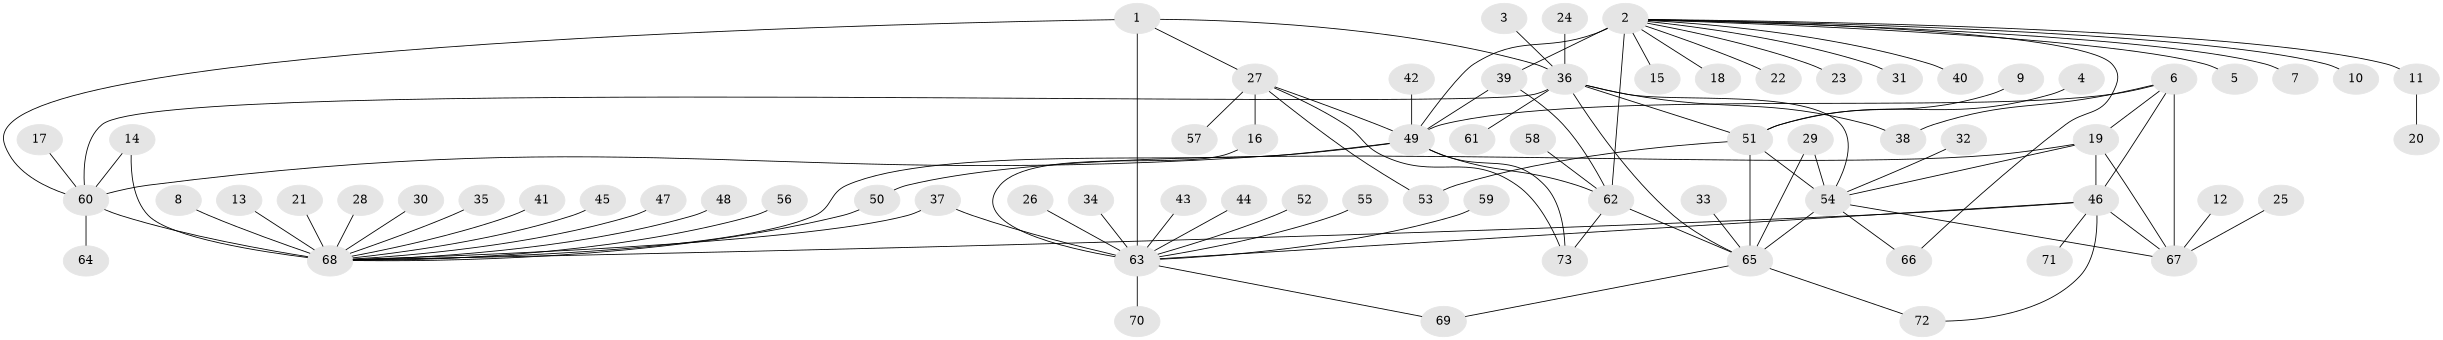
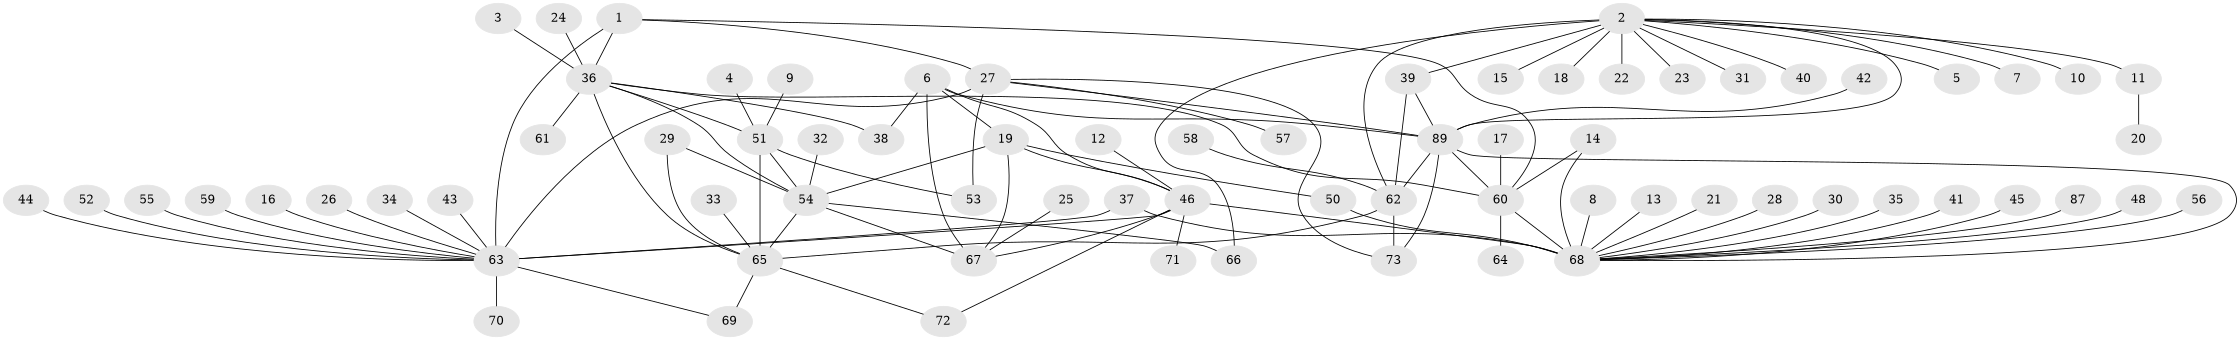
(1255, 110) -> (700, 104)
(1412, 140) -> (1440, 140)
(663, 200) -> (2078, 200)
(2197, 231) -> (1152, 176)
